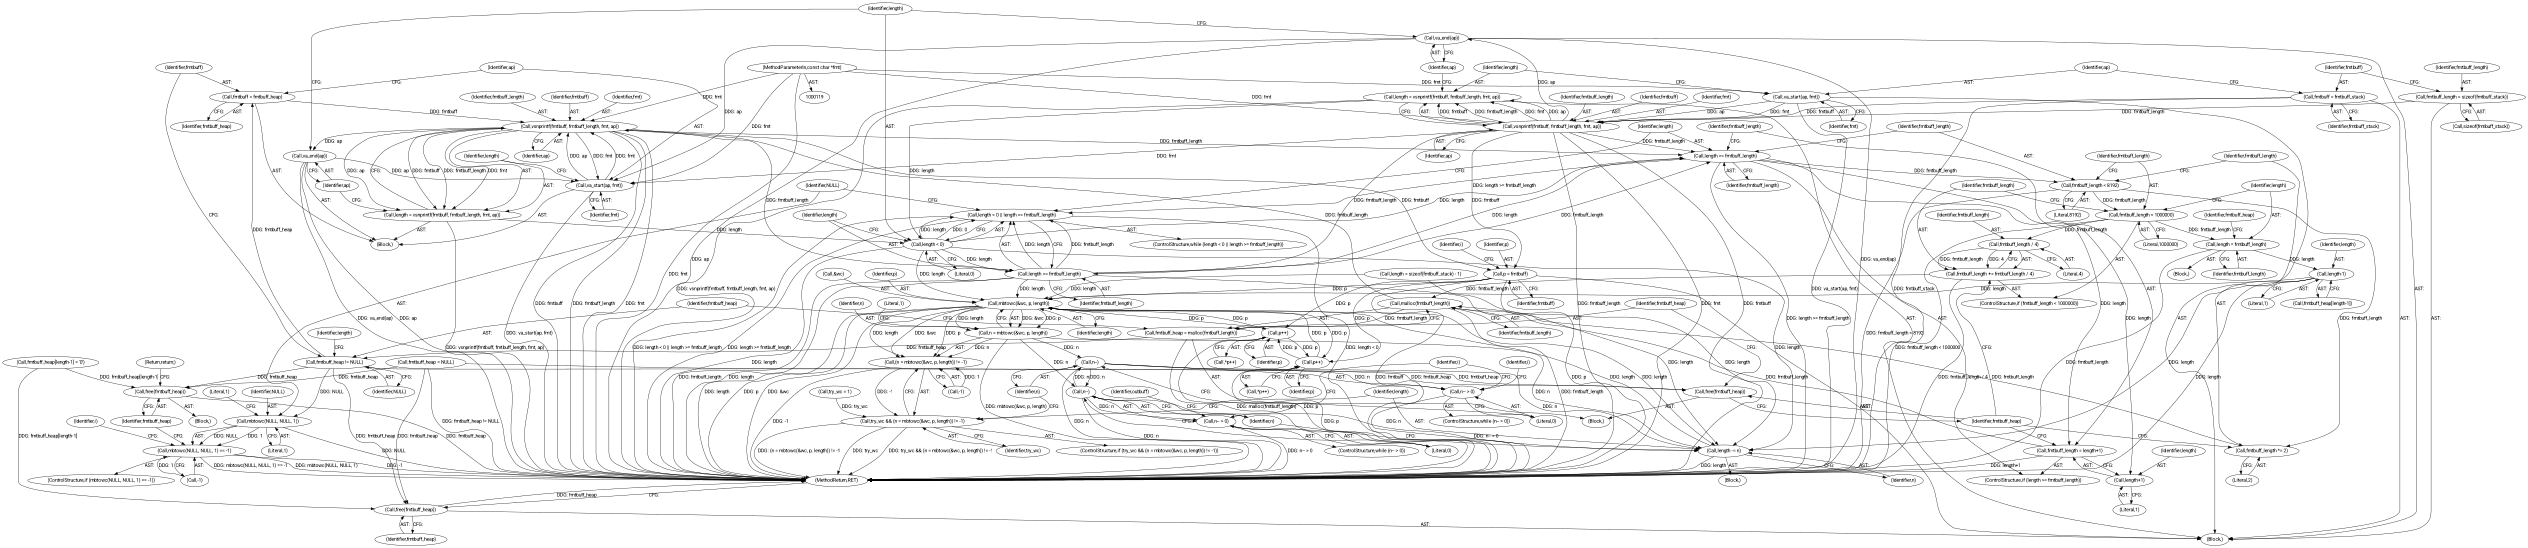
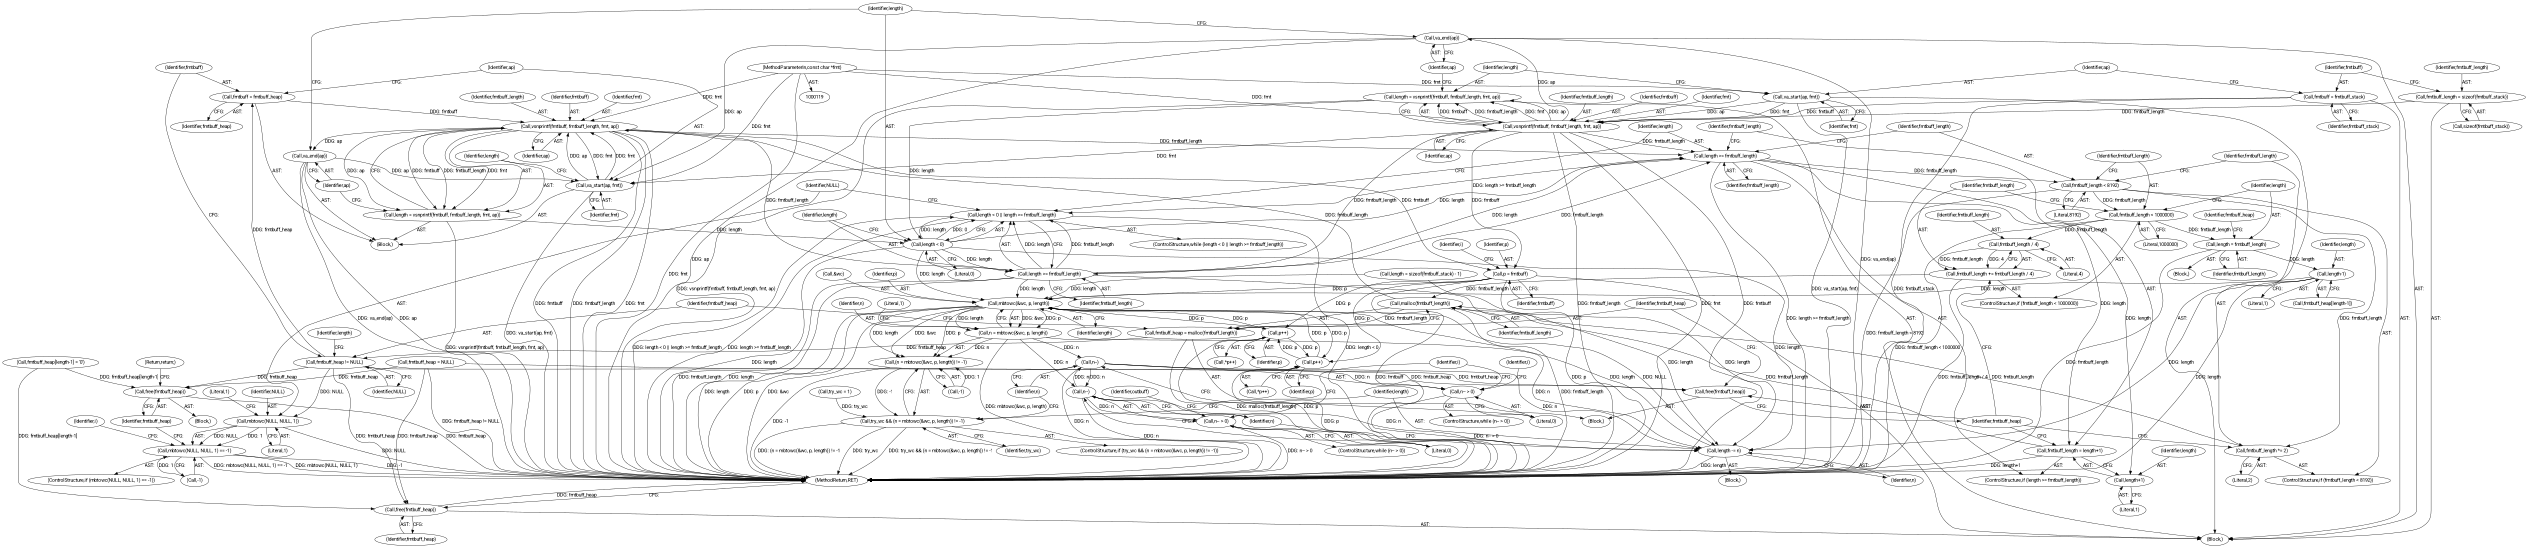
(1655, 377) -> (1655, 377)
none -> (2328, 481)
